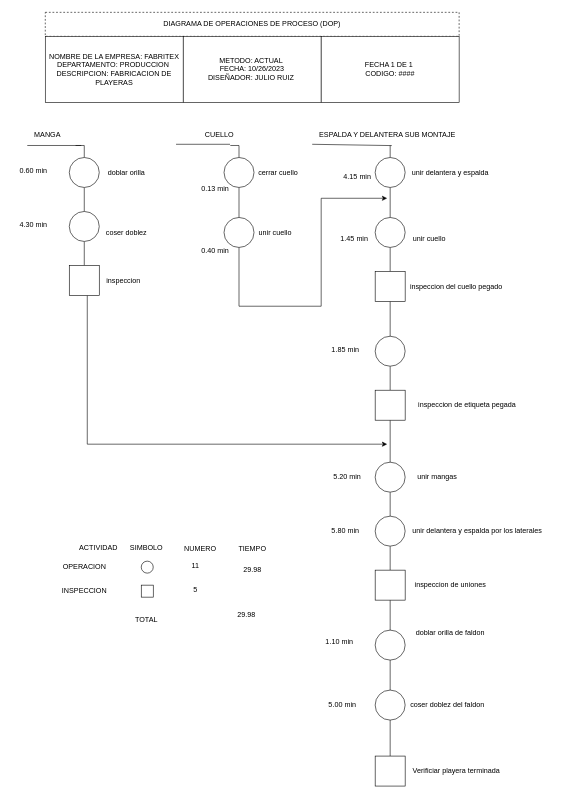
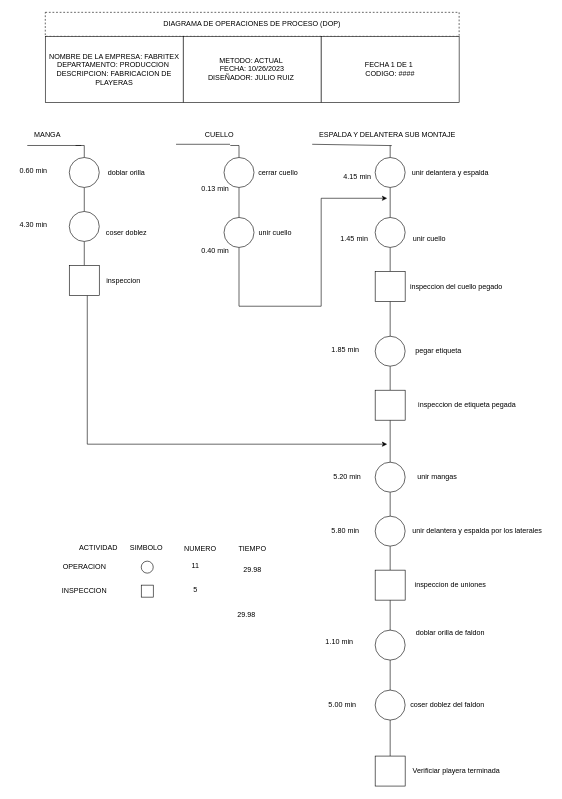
none -> (438, 351)
(147, 620) -> none
